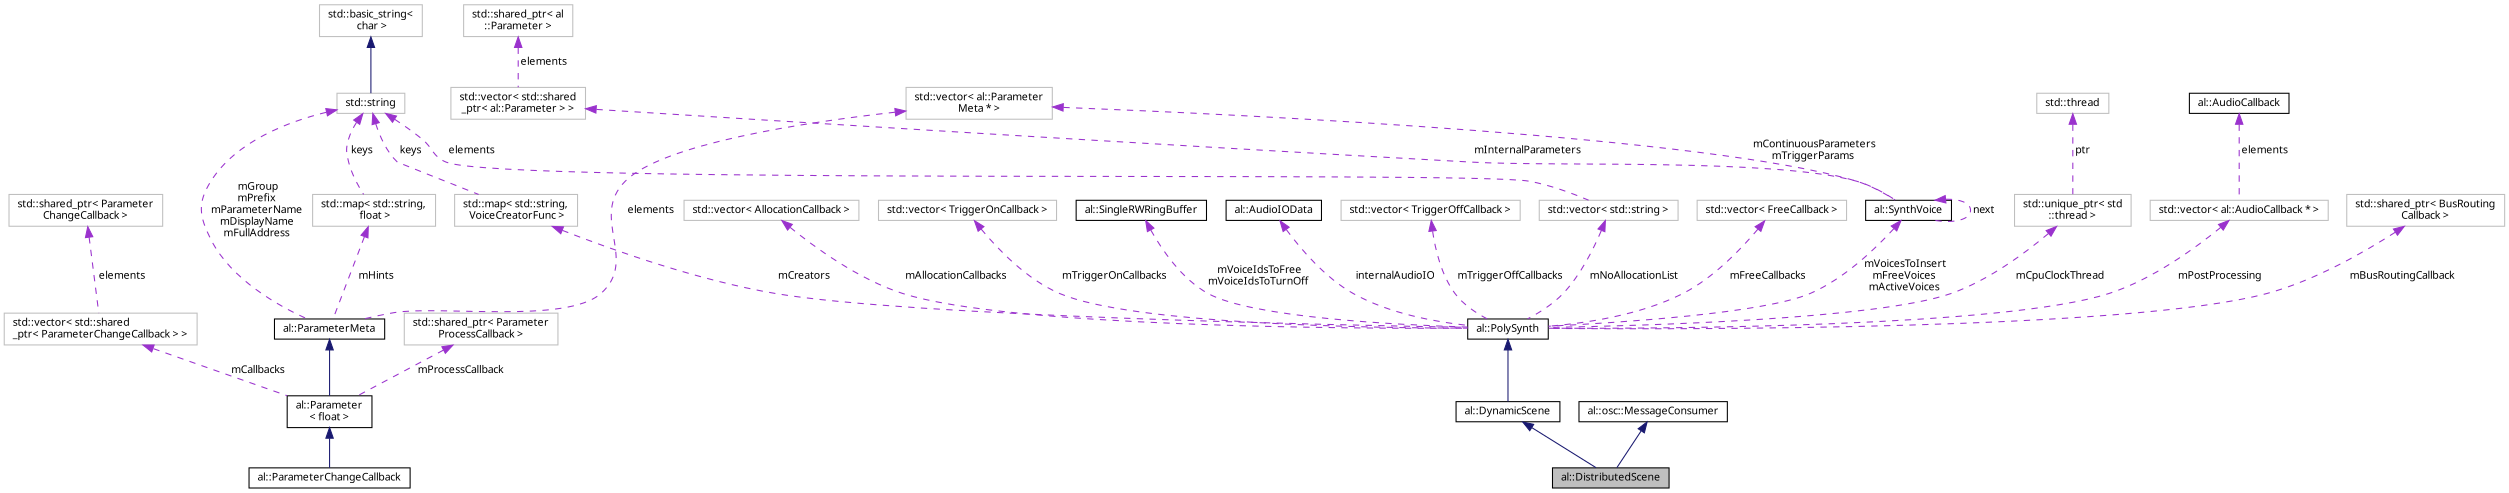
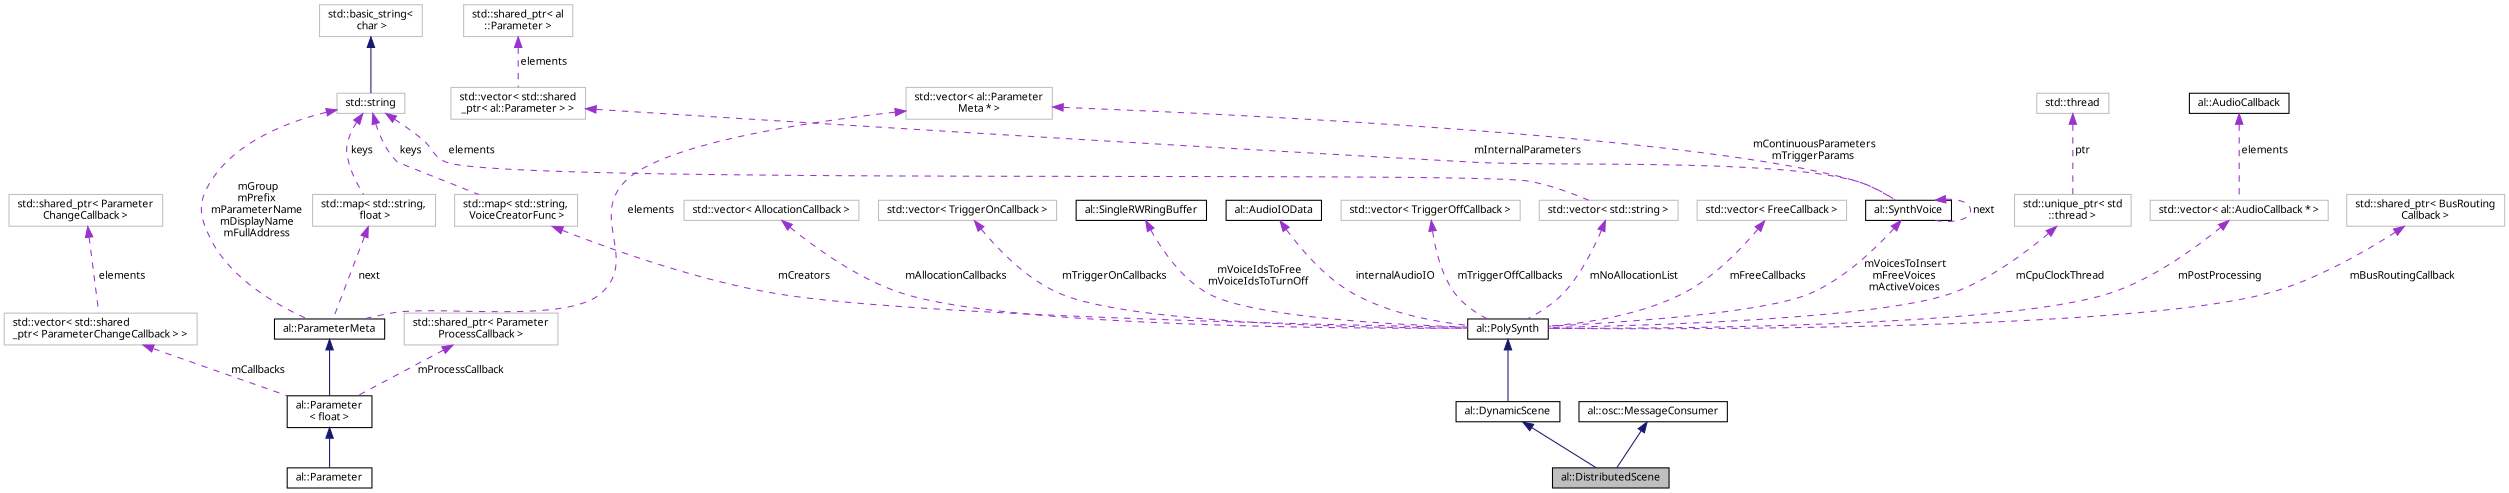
(375, 276) -> (368, 276)
(330, 478) -> (330, 478)
